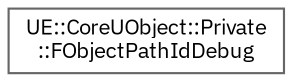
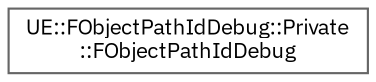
(146, 41) -> (188, 41)
